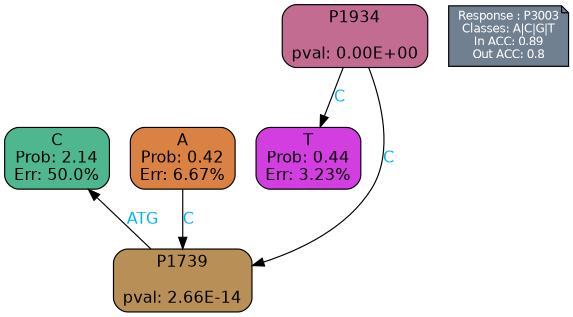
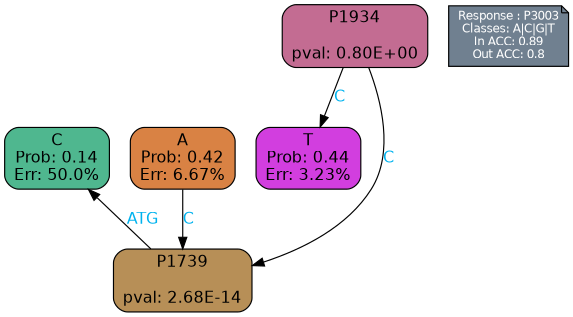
(355, 36) -> (355, 36)
(57, 158) -> (57, 158)
(183, 280) -> (183, 280)
